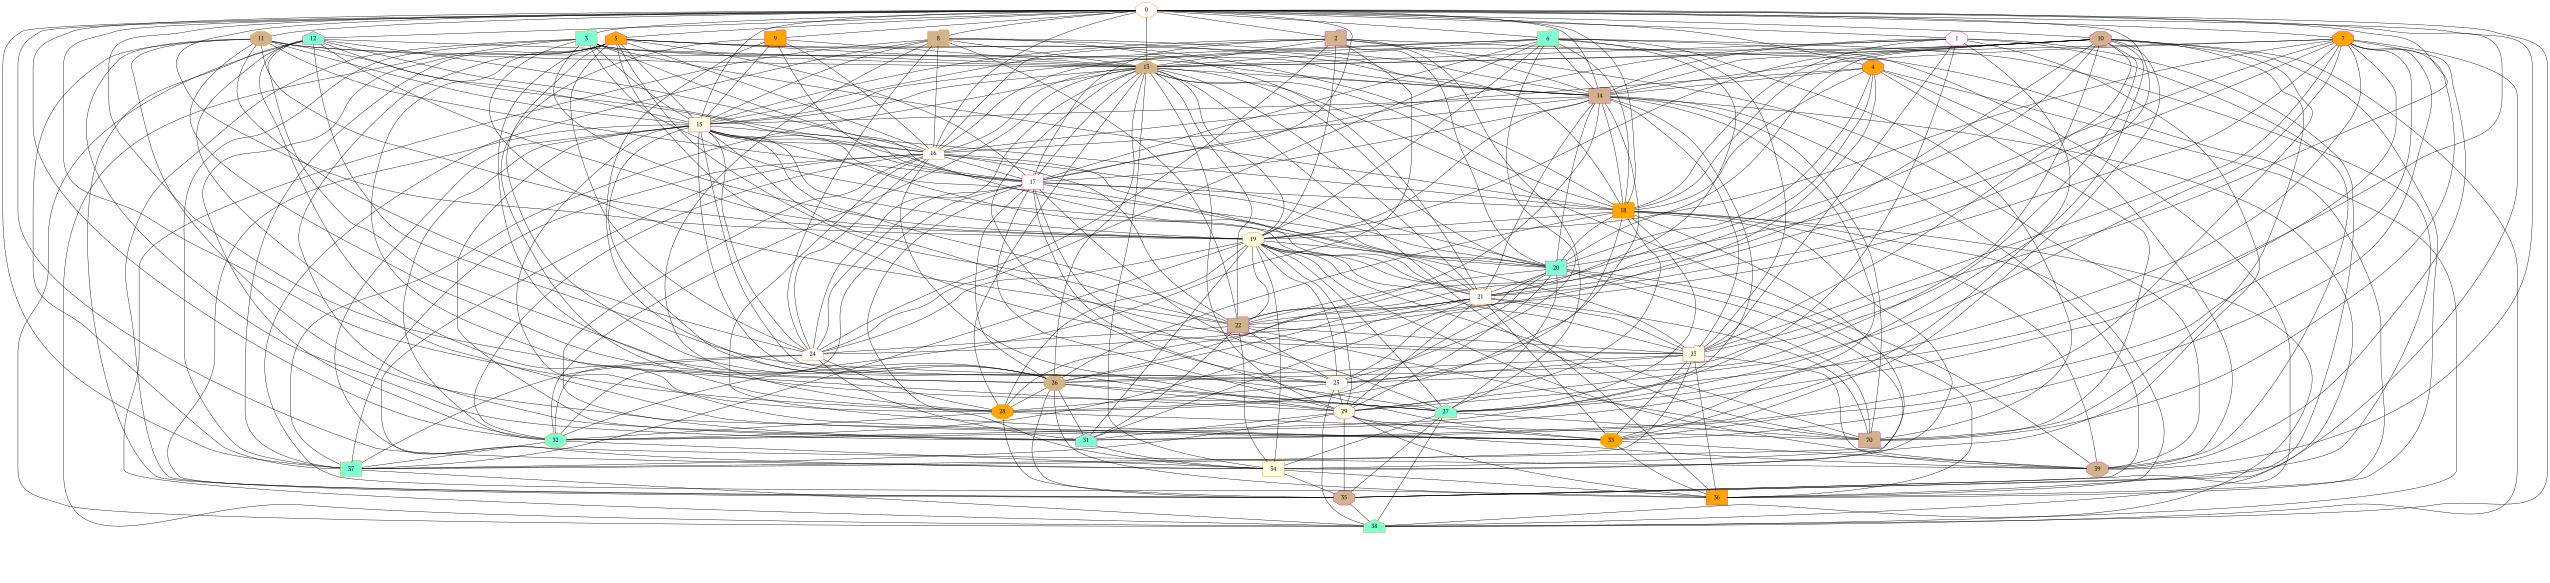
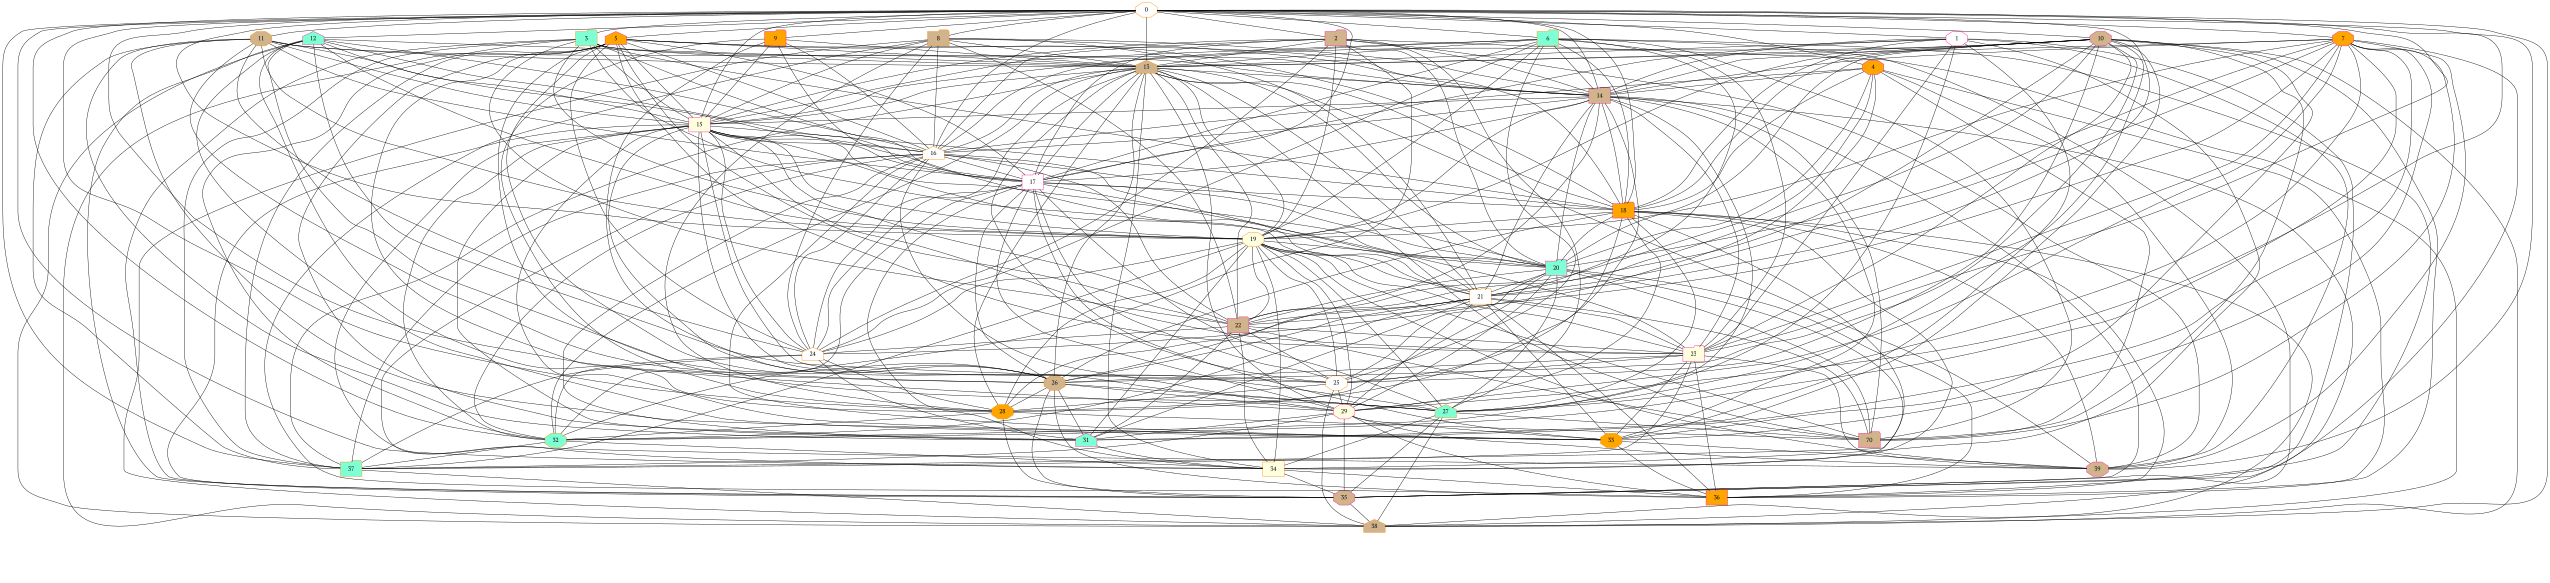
(1624, 211) -> (1624, 211)
(1374, 527) -> (1374, 527)
